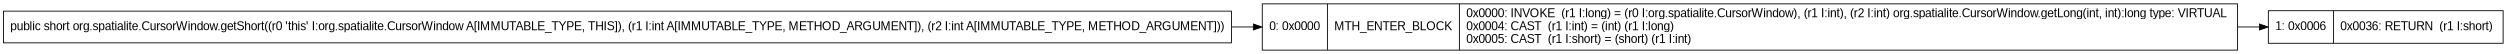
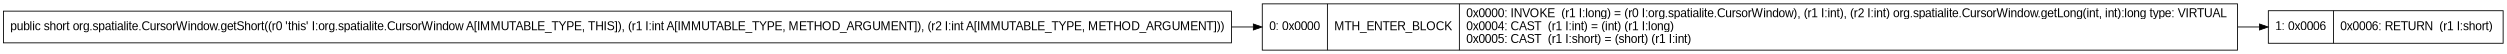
(2418, 27) -> (2418, 27)
